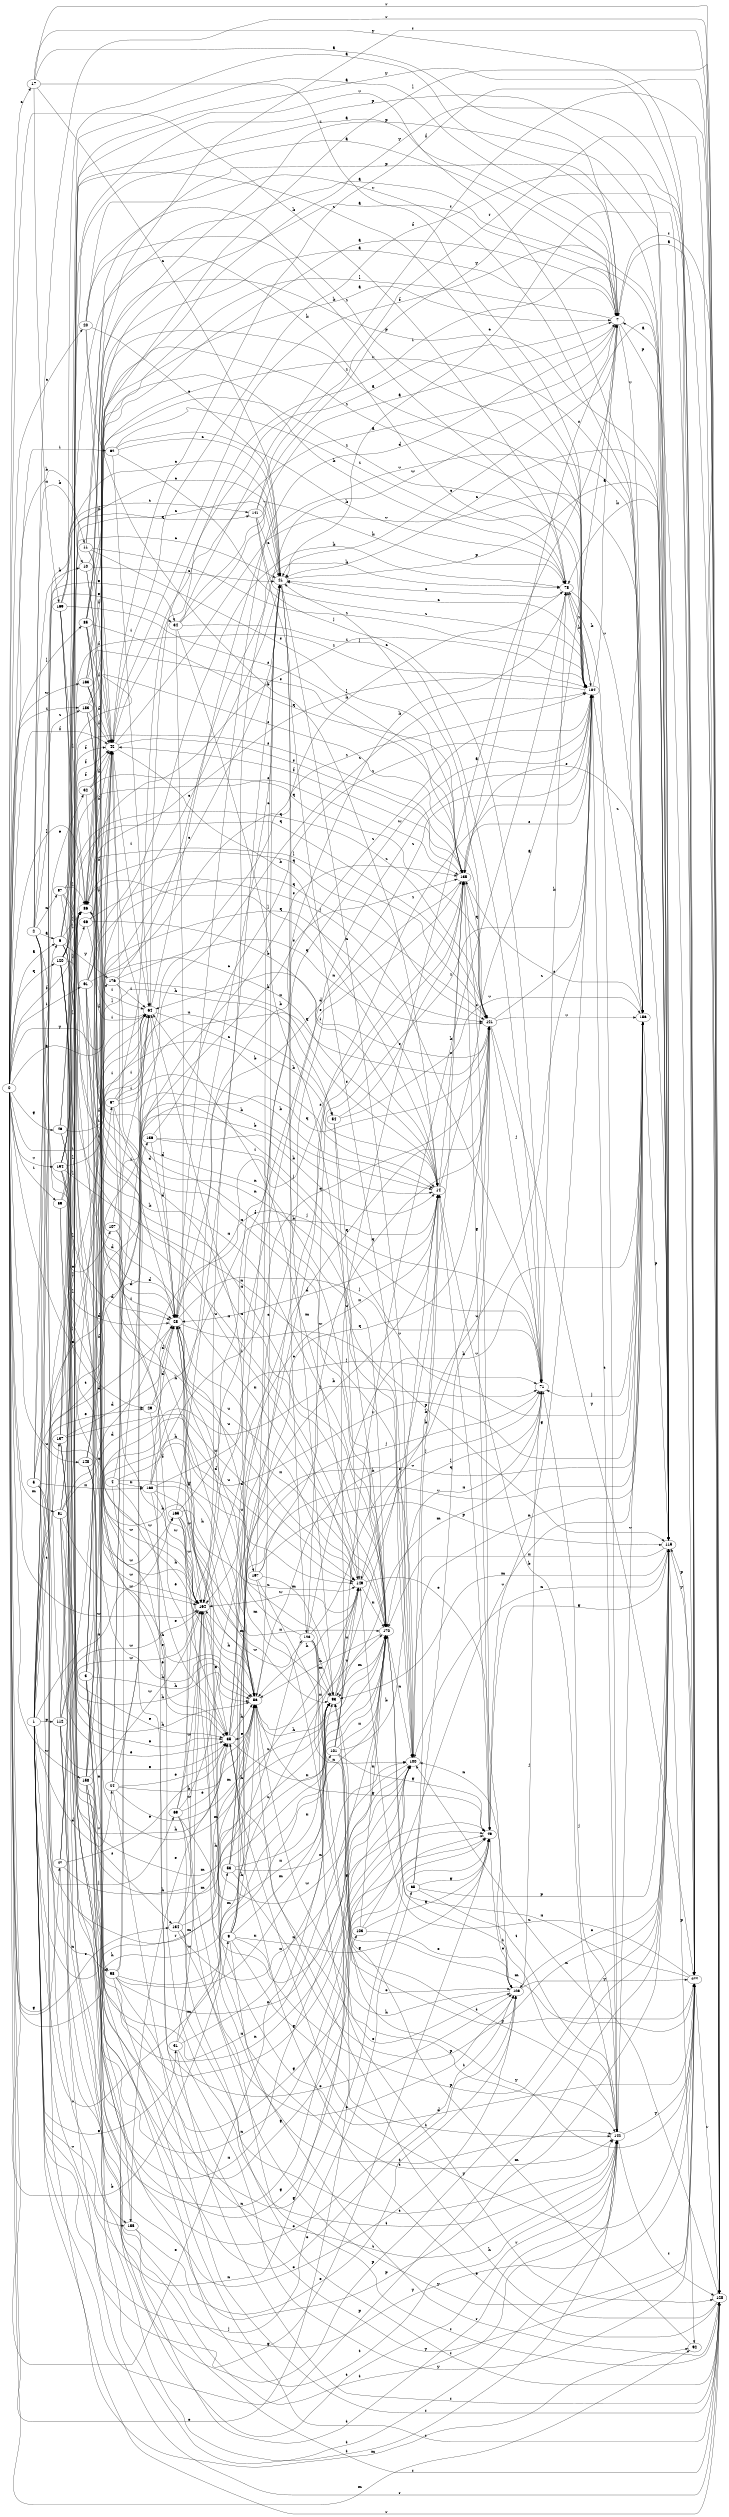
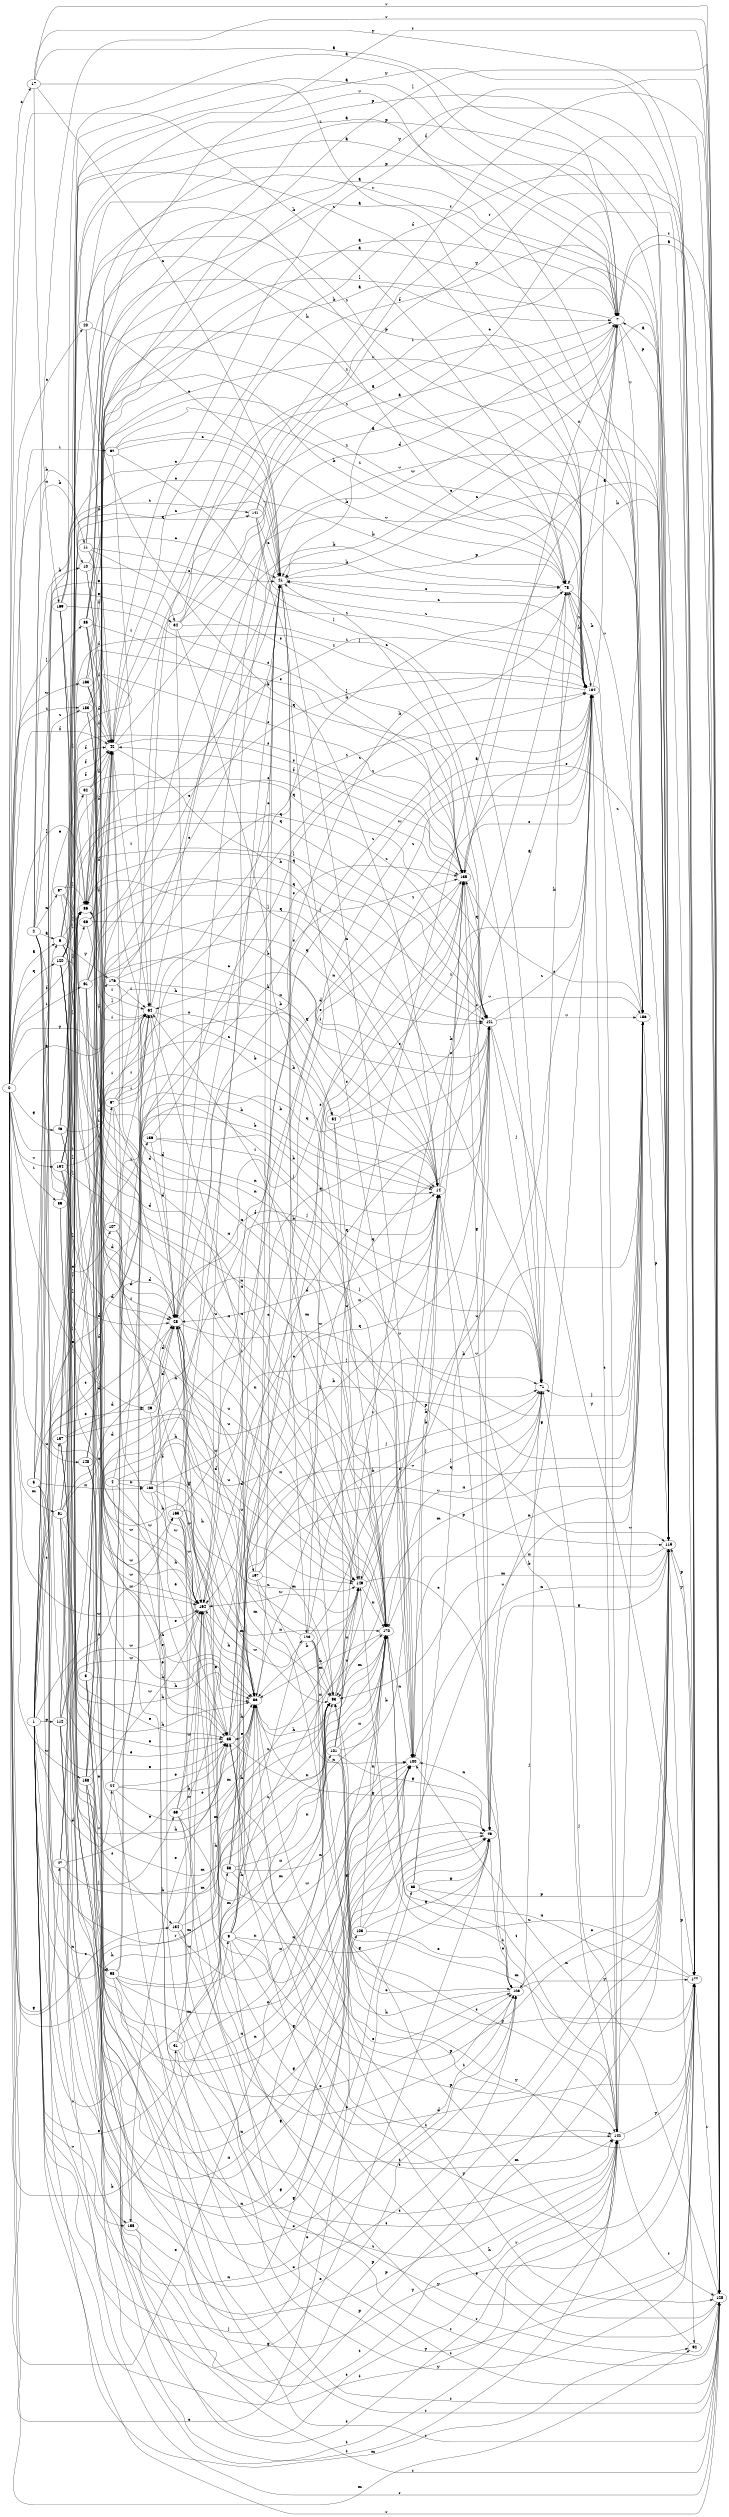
(150, 1206) -> (150, 1206)
(695, 1980) -> (695, 1980)
